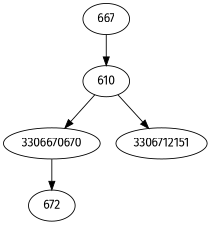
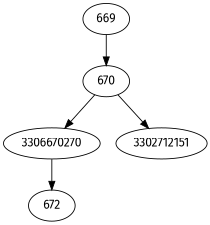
(106, 19) -> (106, 19)
(106, 81) -> (106, 81)
(52, 143) -> (52, 143)
(162, 143) -> (162, 143)
